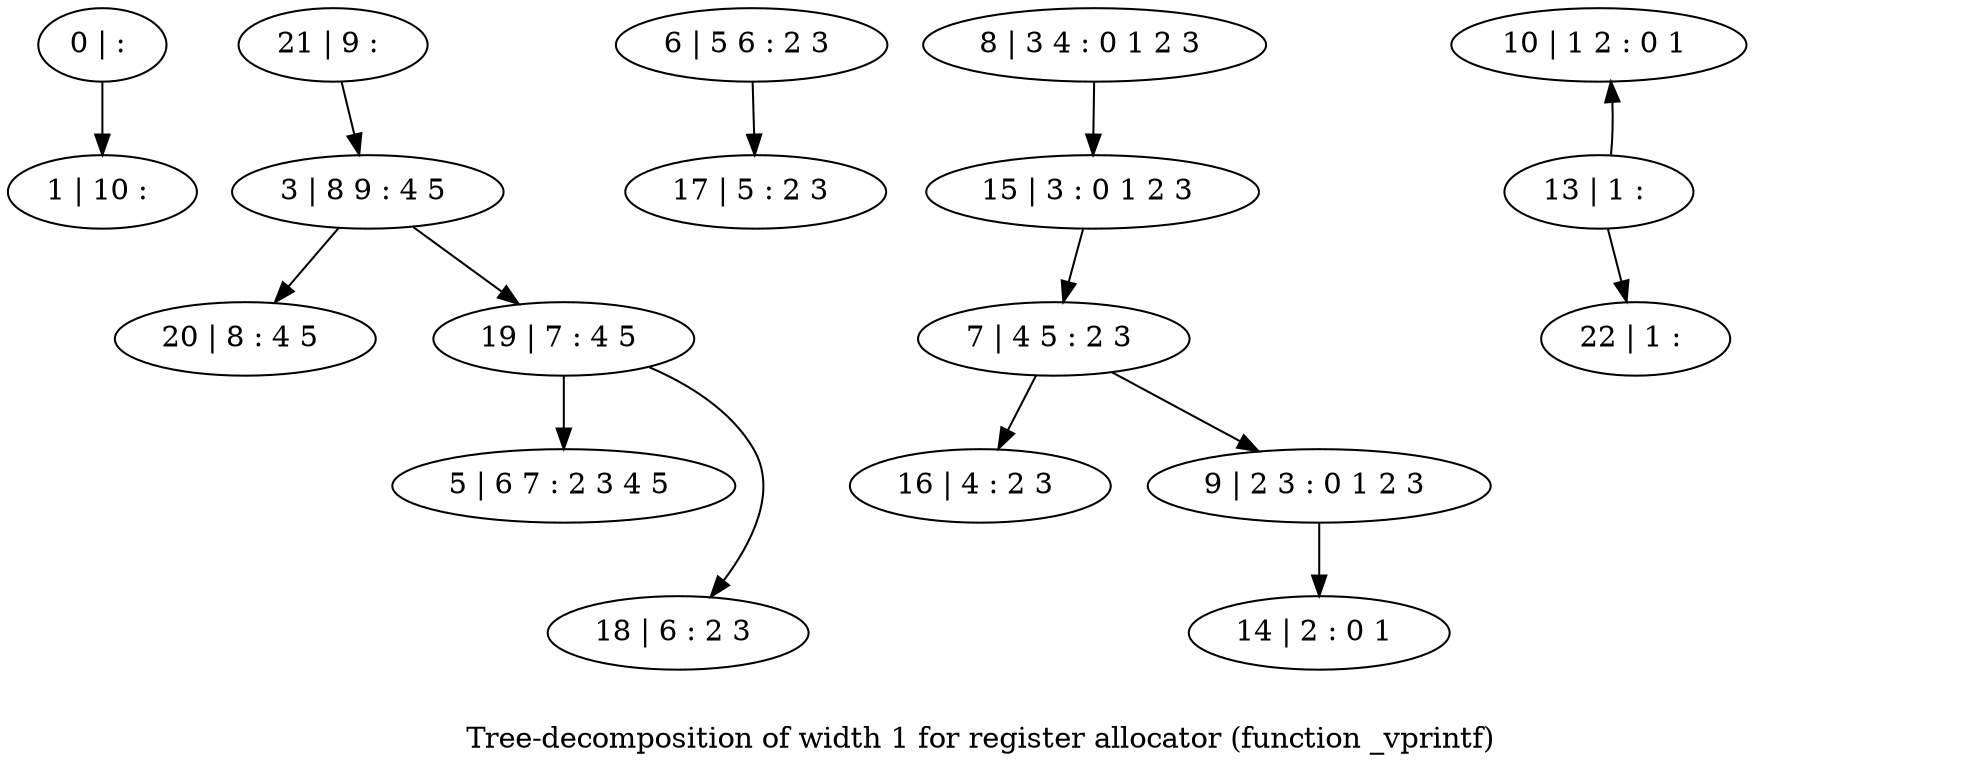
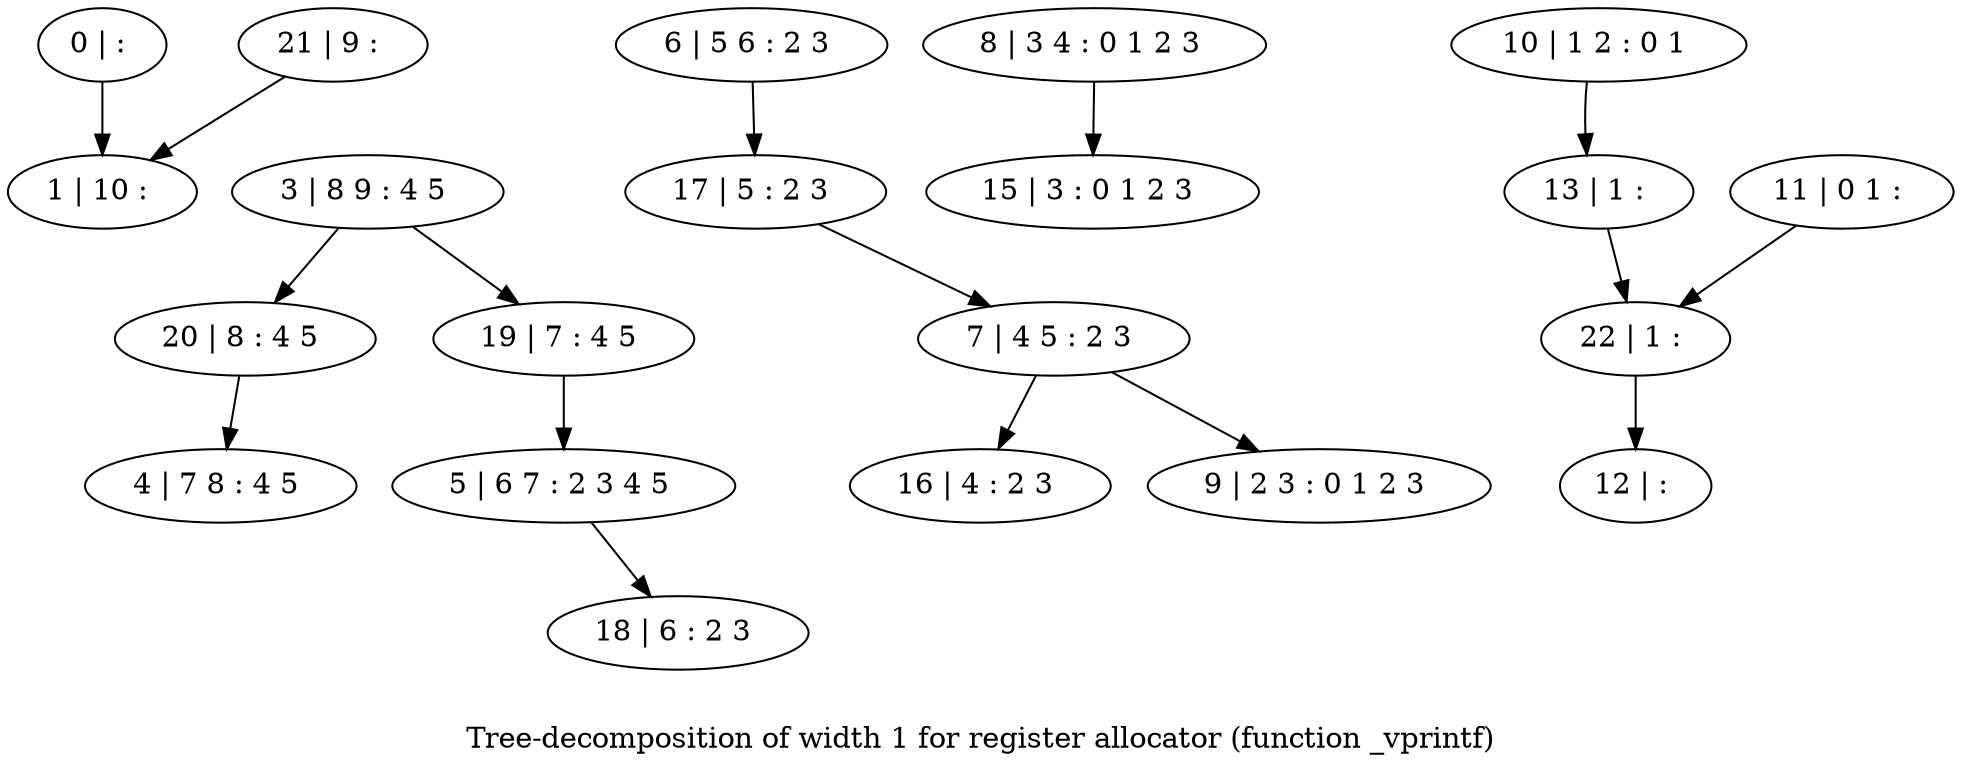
(348, 108) -> (226, 113)
(1613, 128) -> (1585, 108)
none -> (1842, 192)
(1076, 256) -> (895, 261)
(755, 453) -> (615, 552)
none -> (221, 486)
none -> (1636, 486)
(1319, 633) -> none
